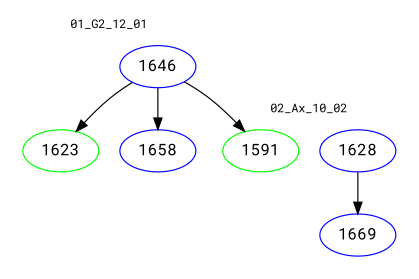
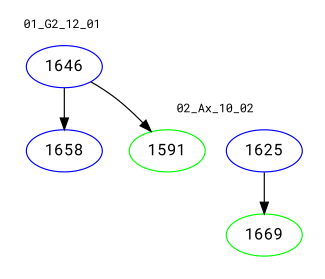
(61, 151) -> none
(358, 151) -> (264, 151)
(358, 235) -> (264, 235)
